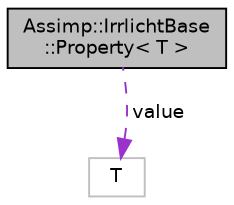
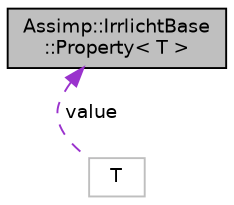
(127, 103) -> (60, 124)
